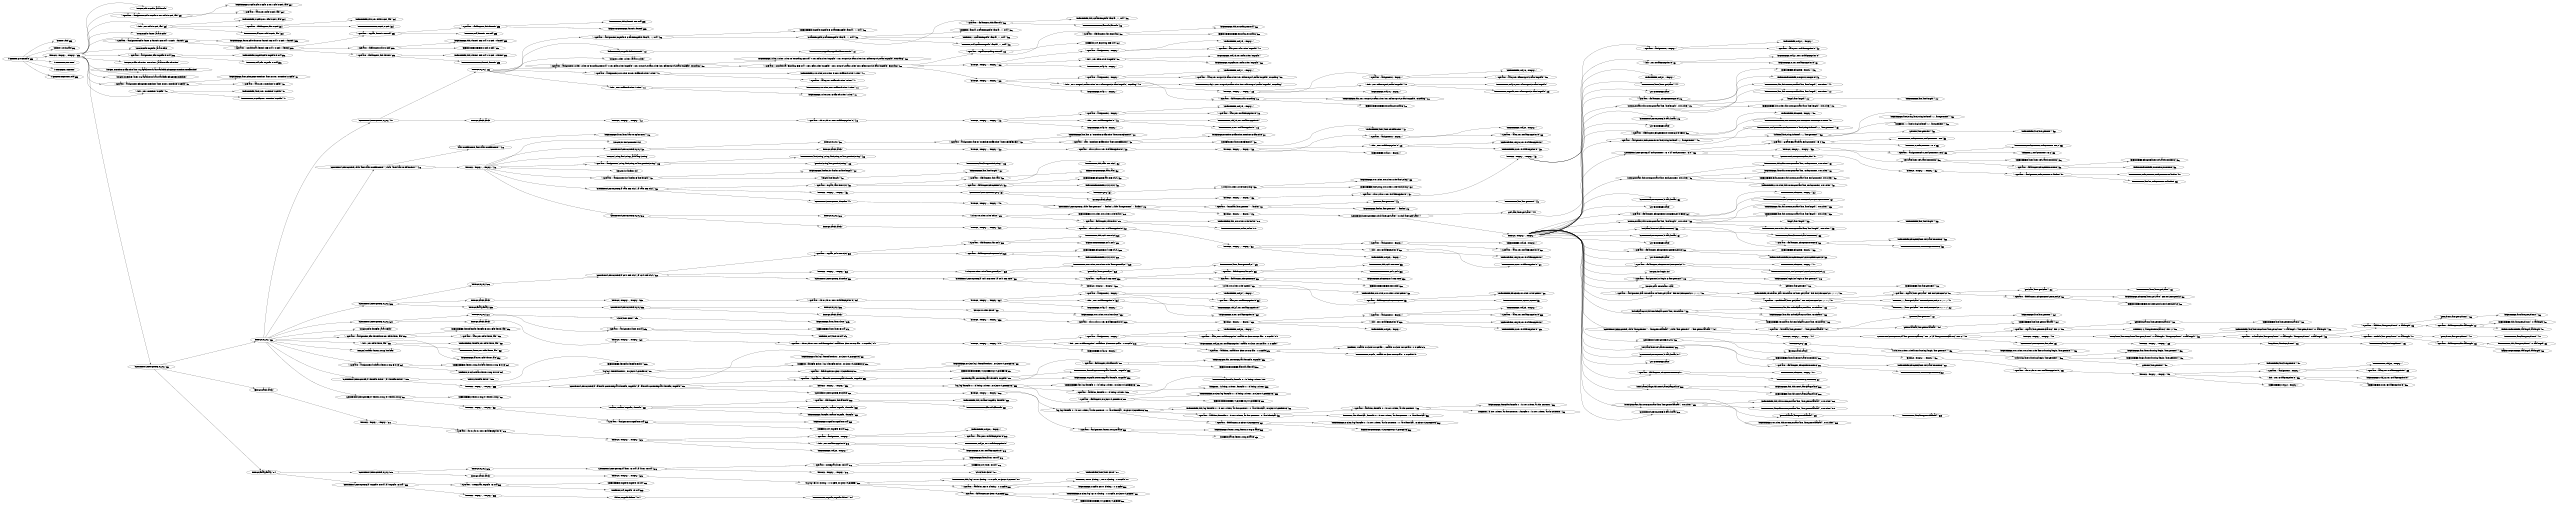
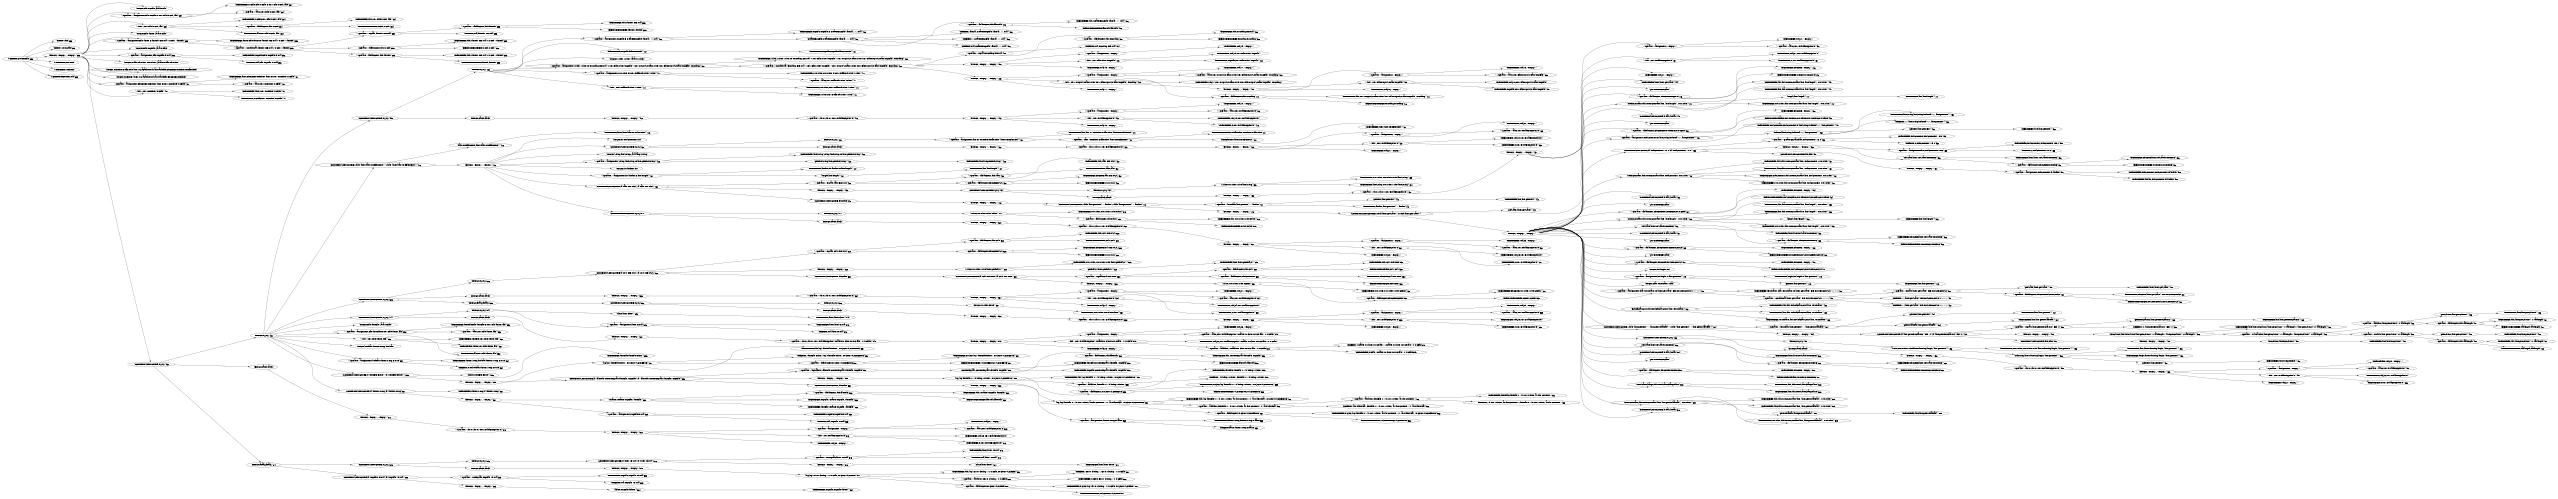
(1239, 49) -> none
